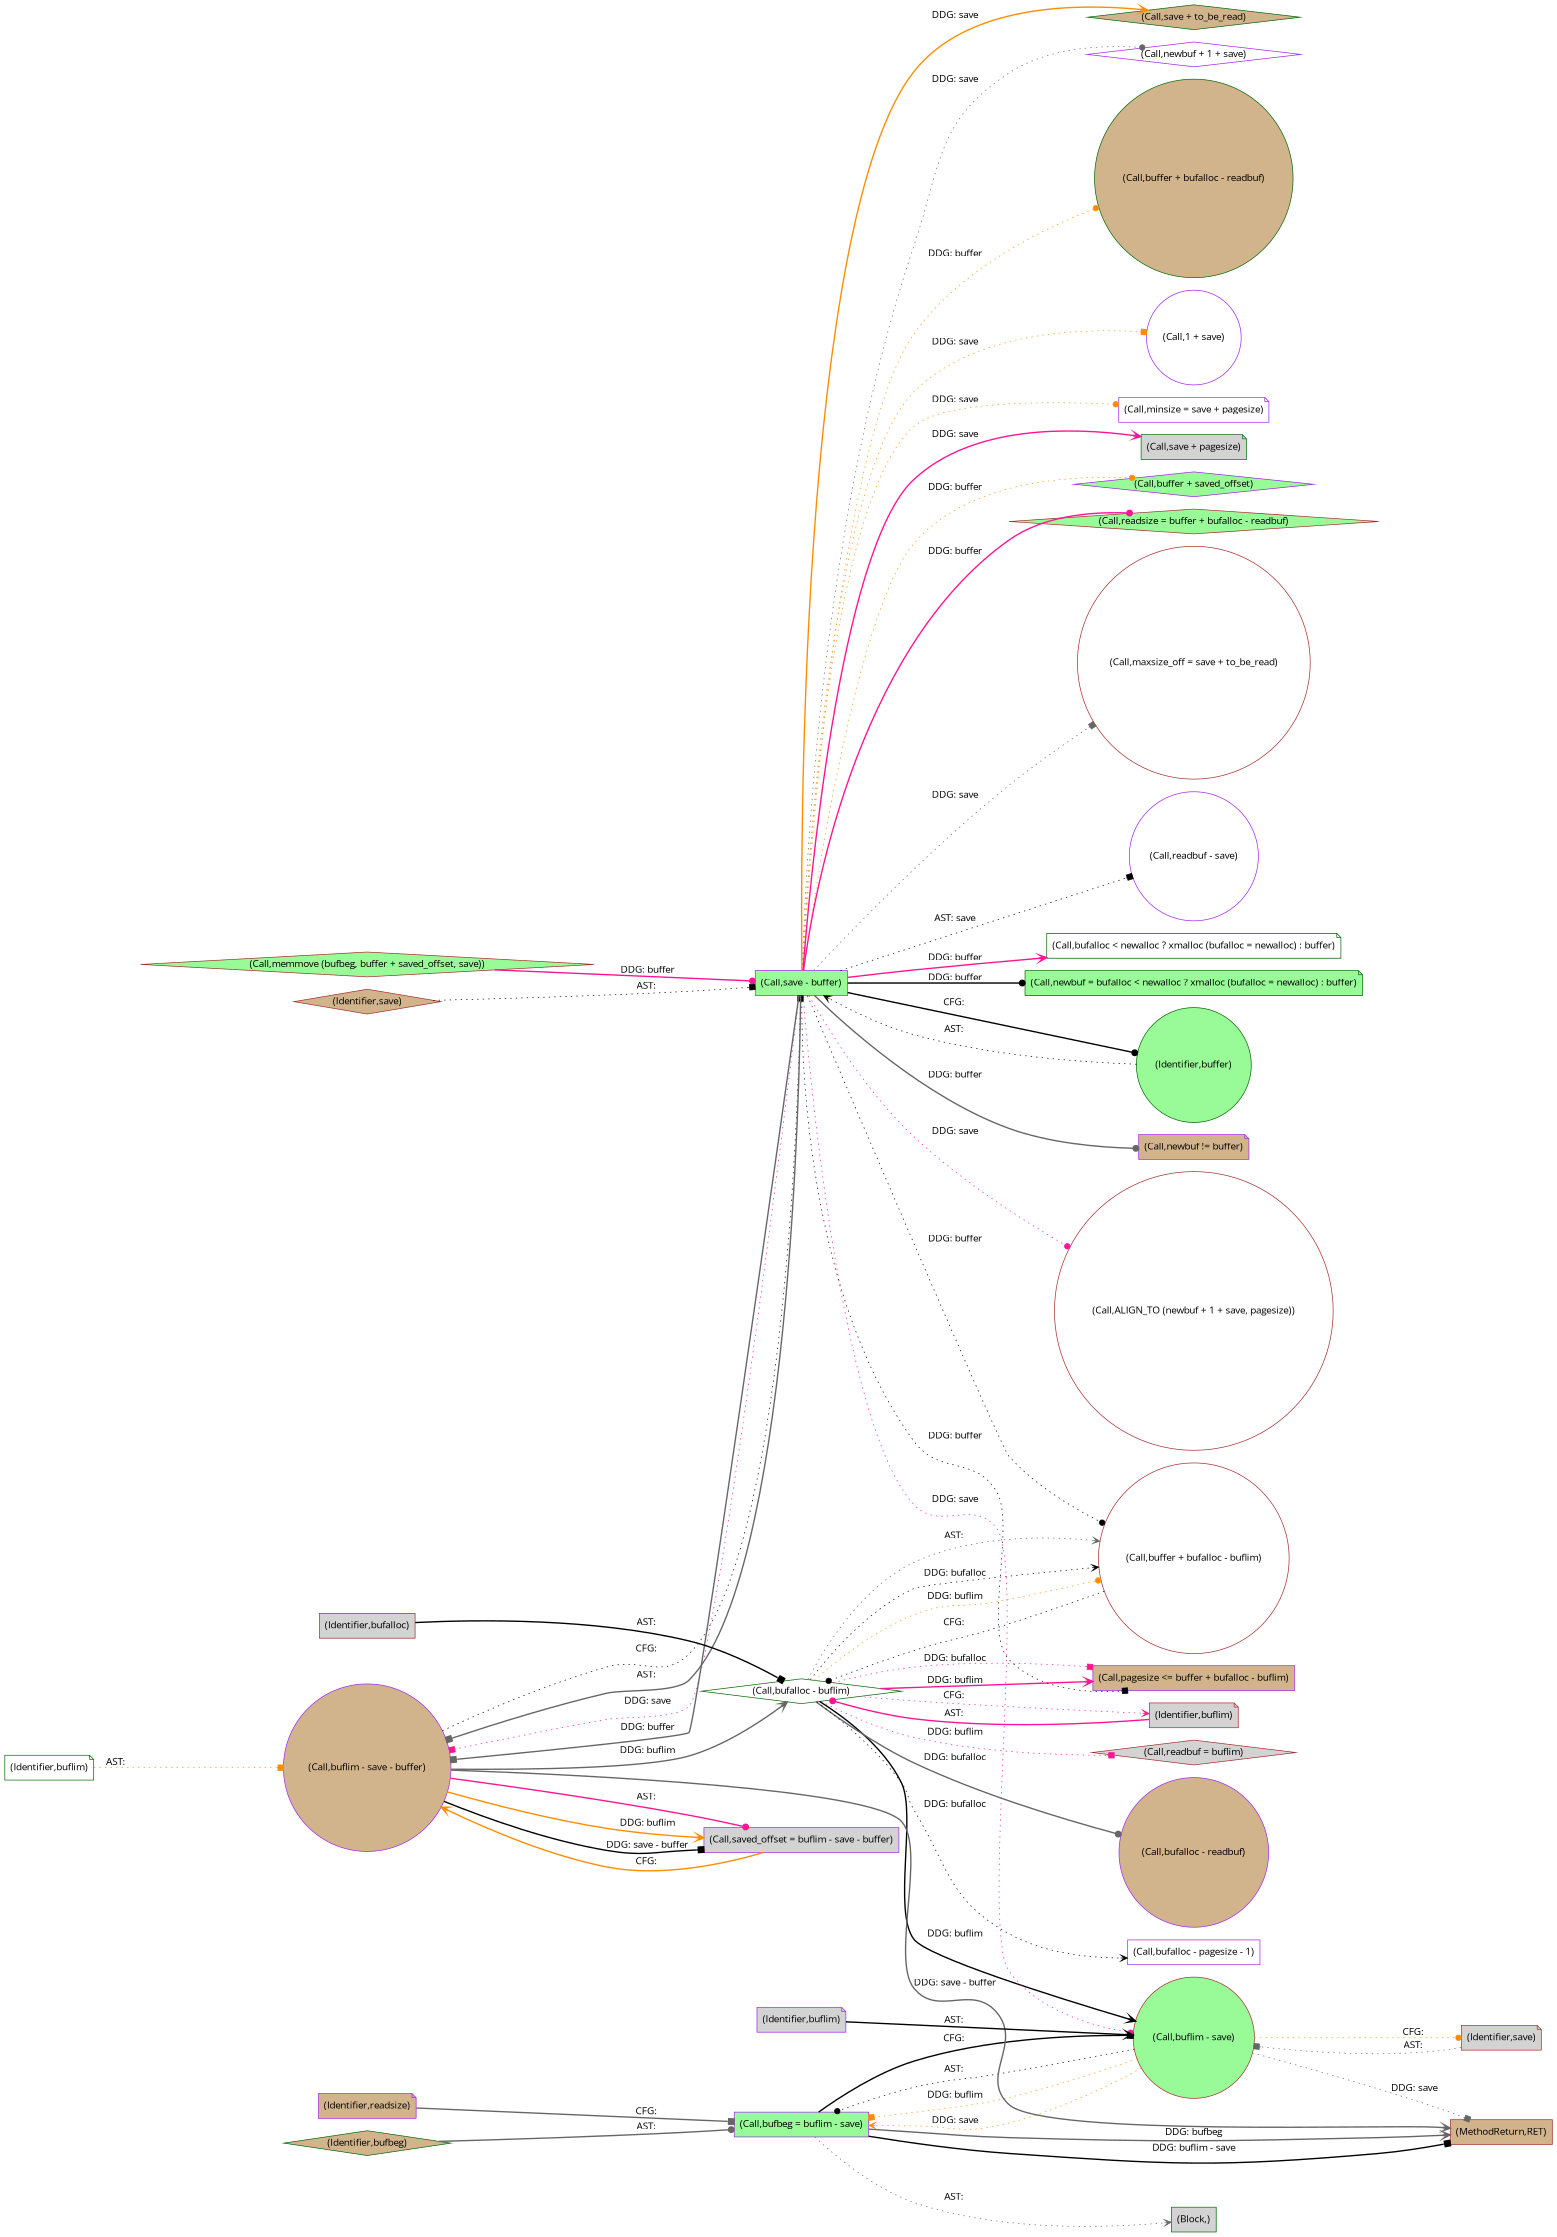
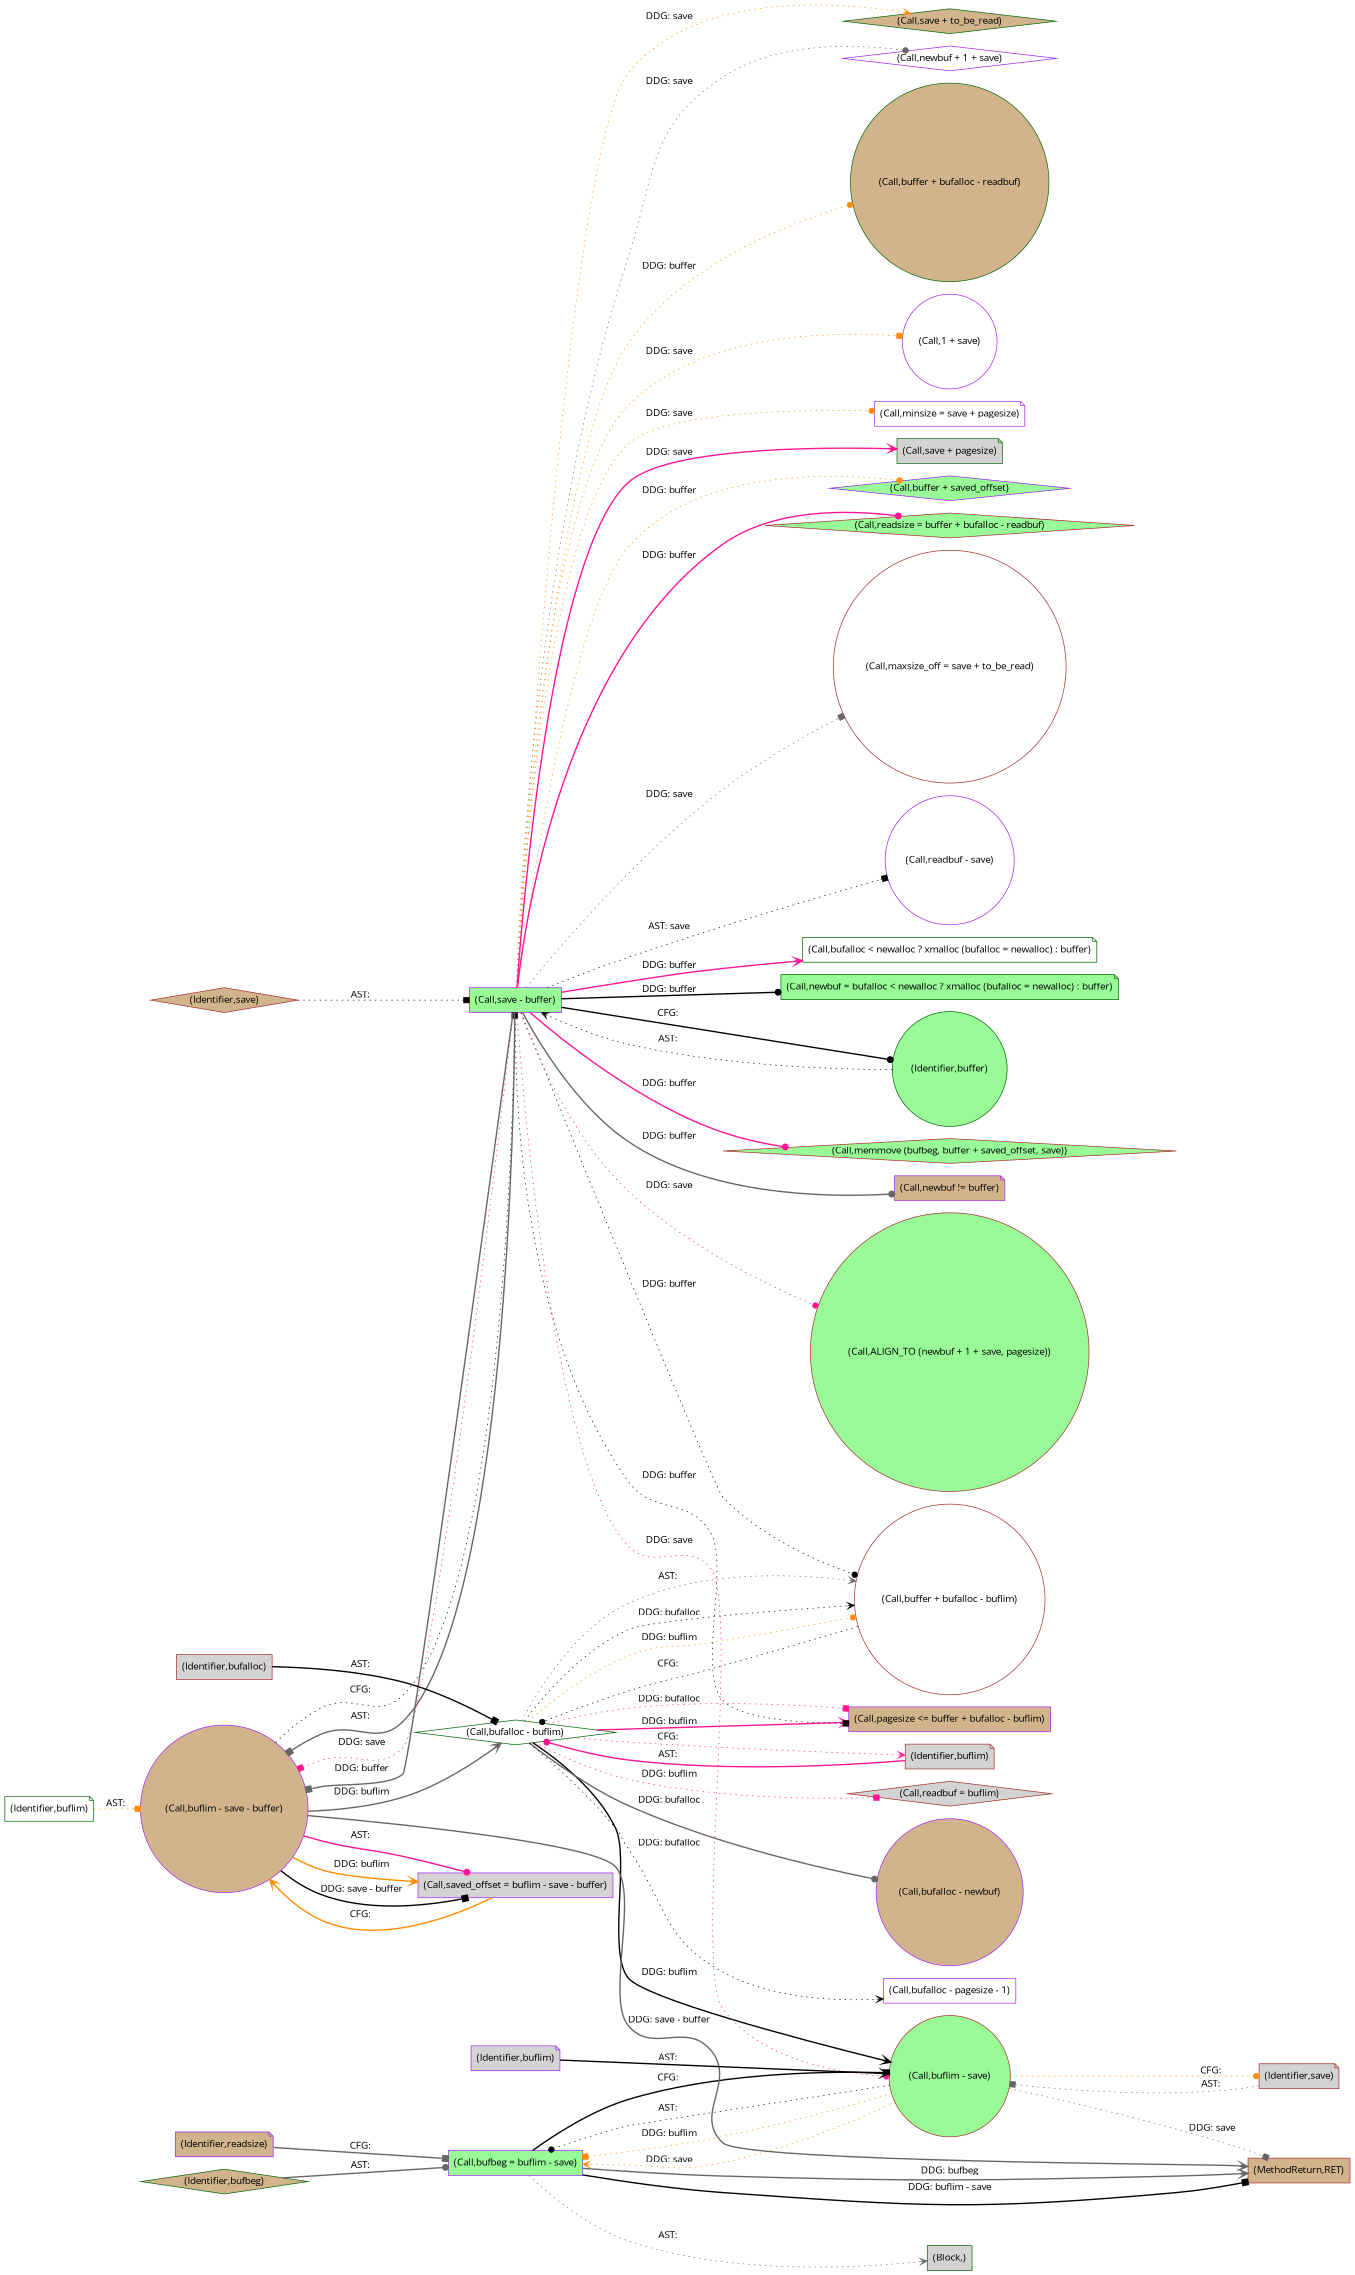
(827, 392) -> (567, 381)
(622, 975) -> (648, 1097)
(1194, 1311) -> (950, 1352)
(1194, 1852) -> (950, 1892)
